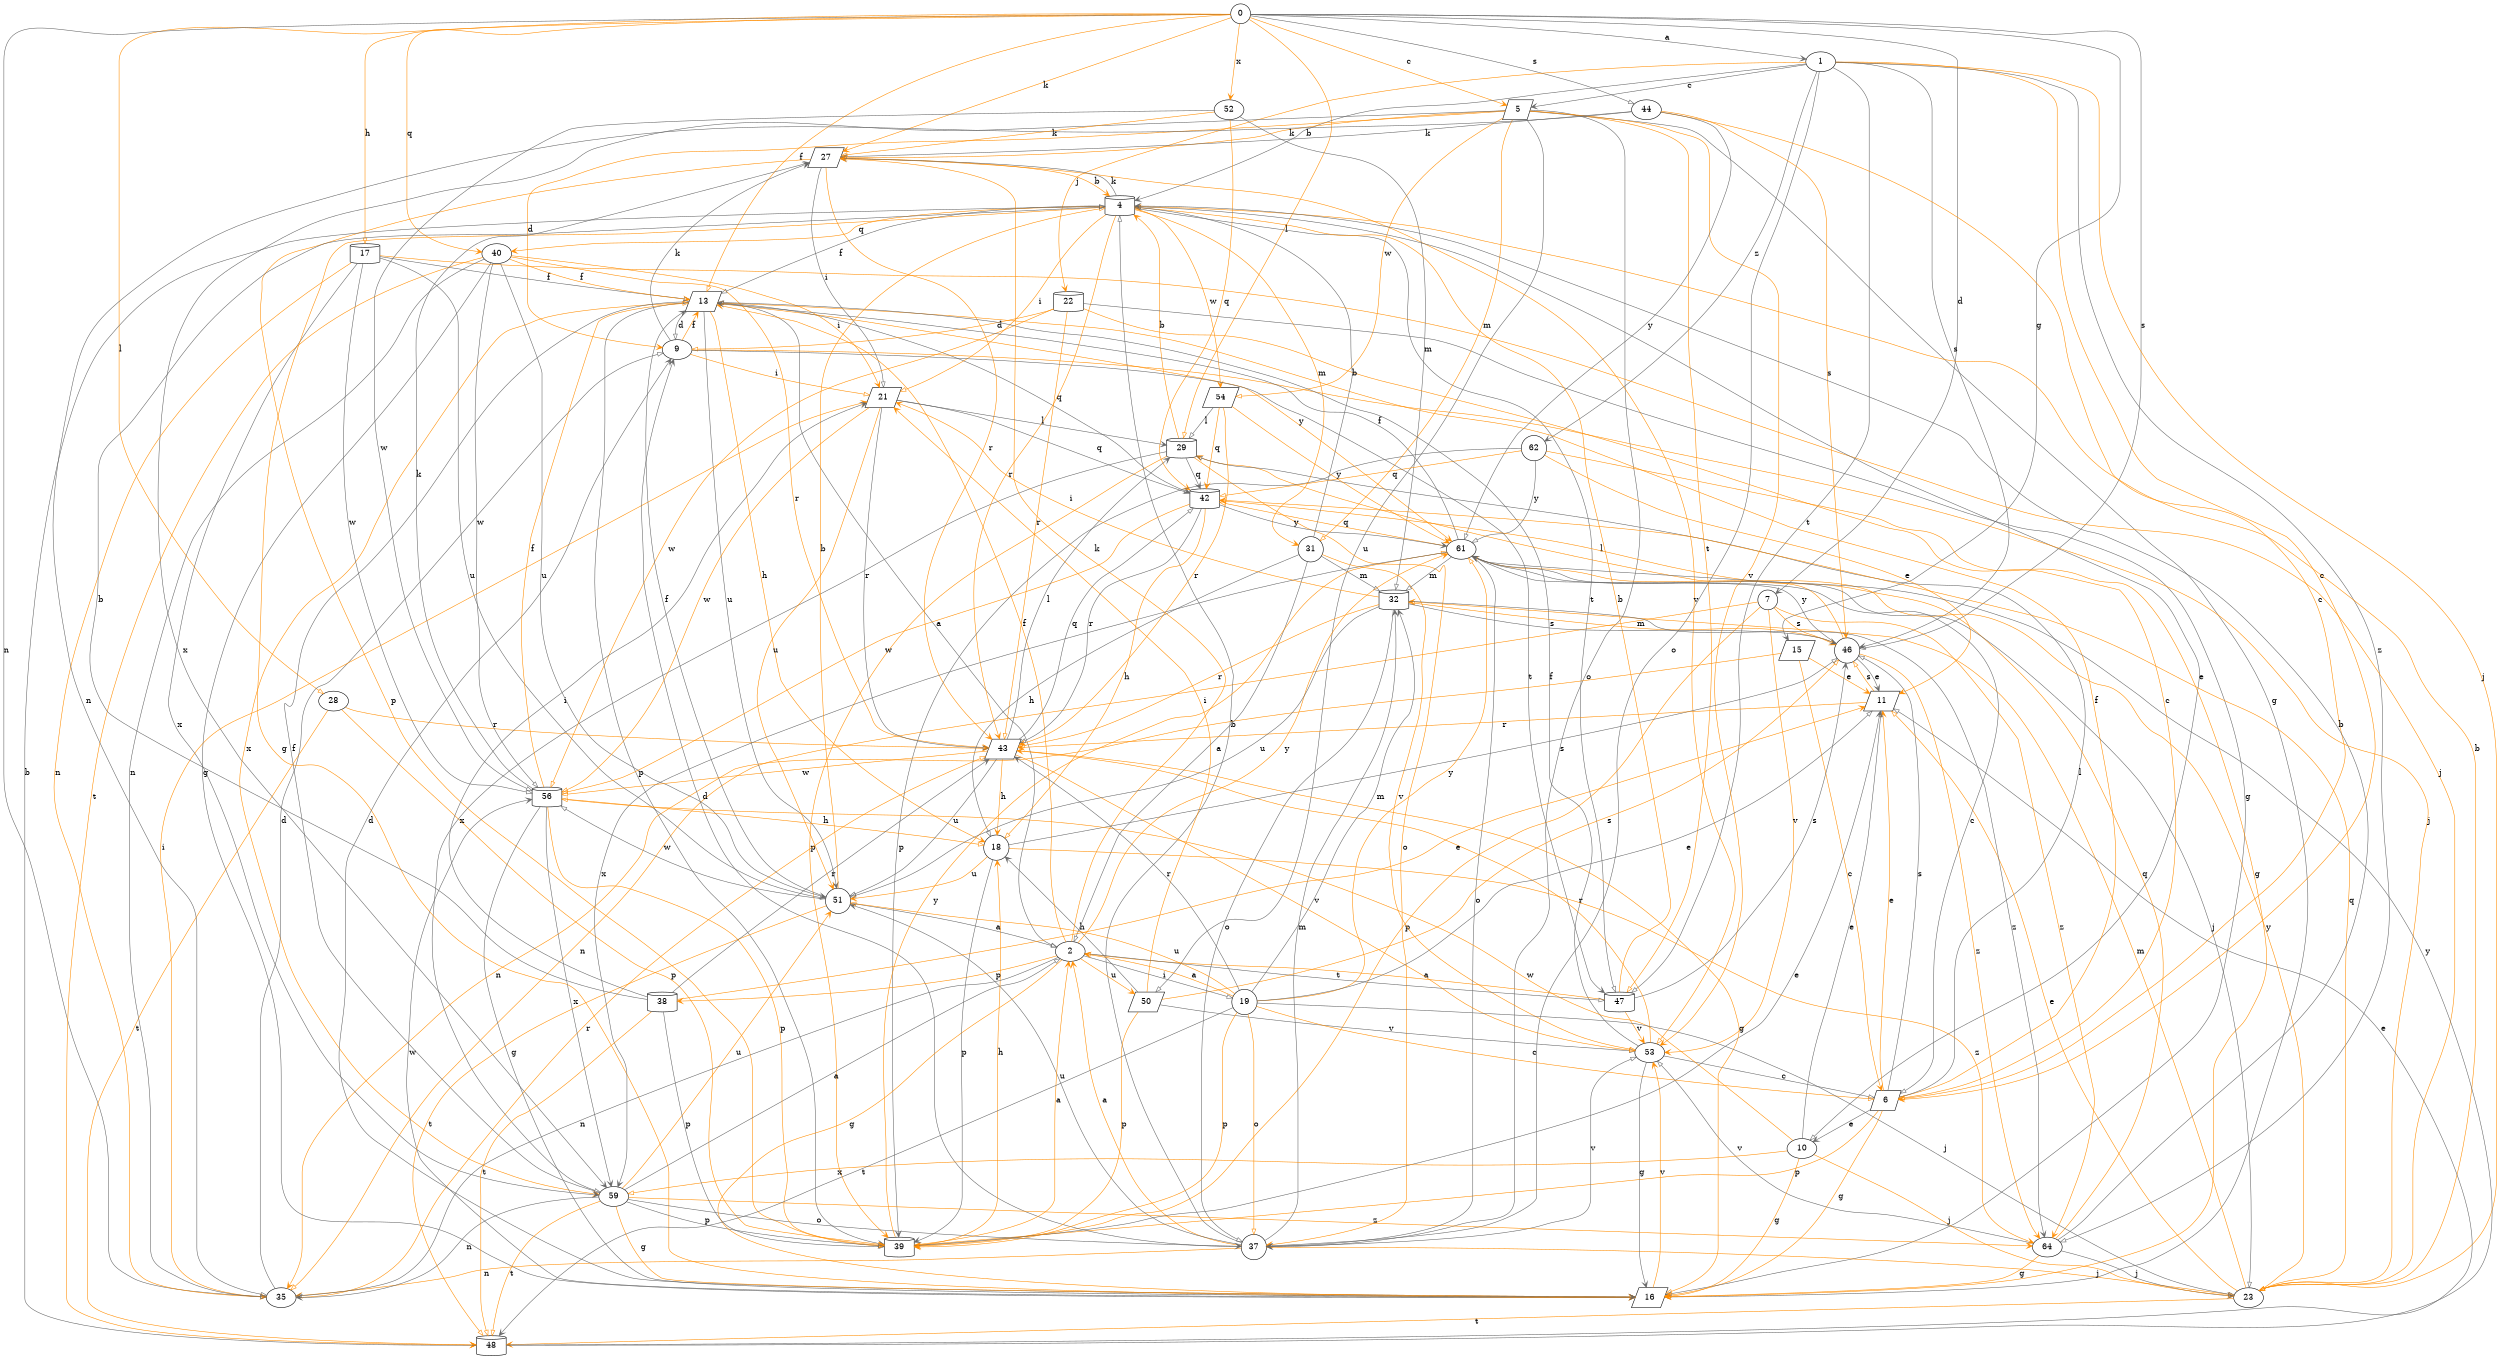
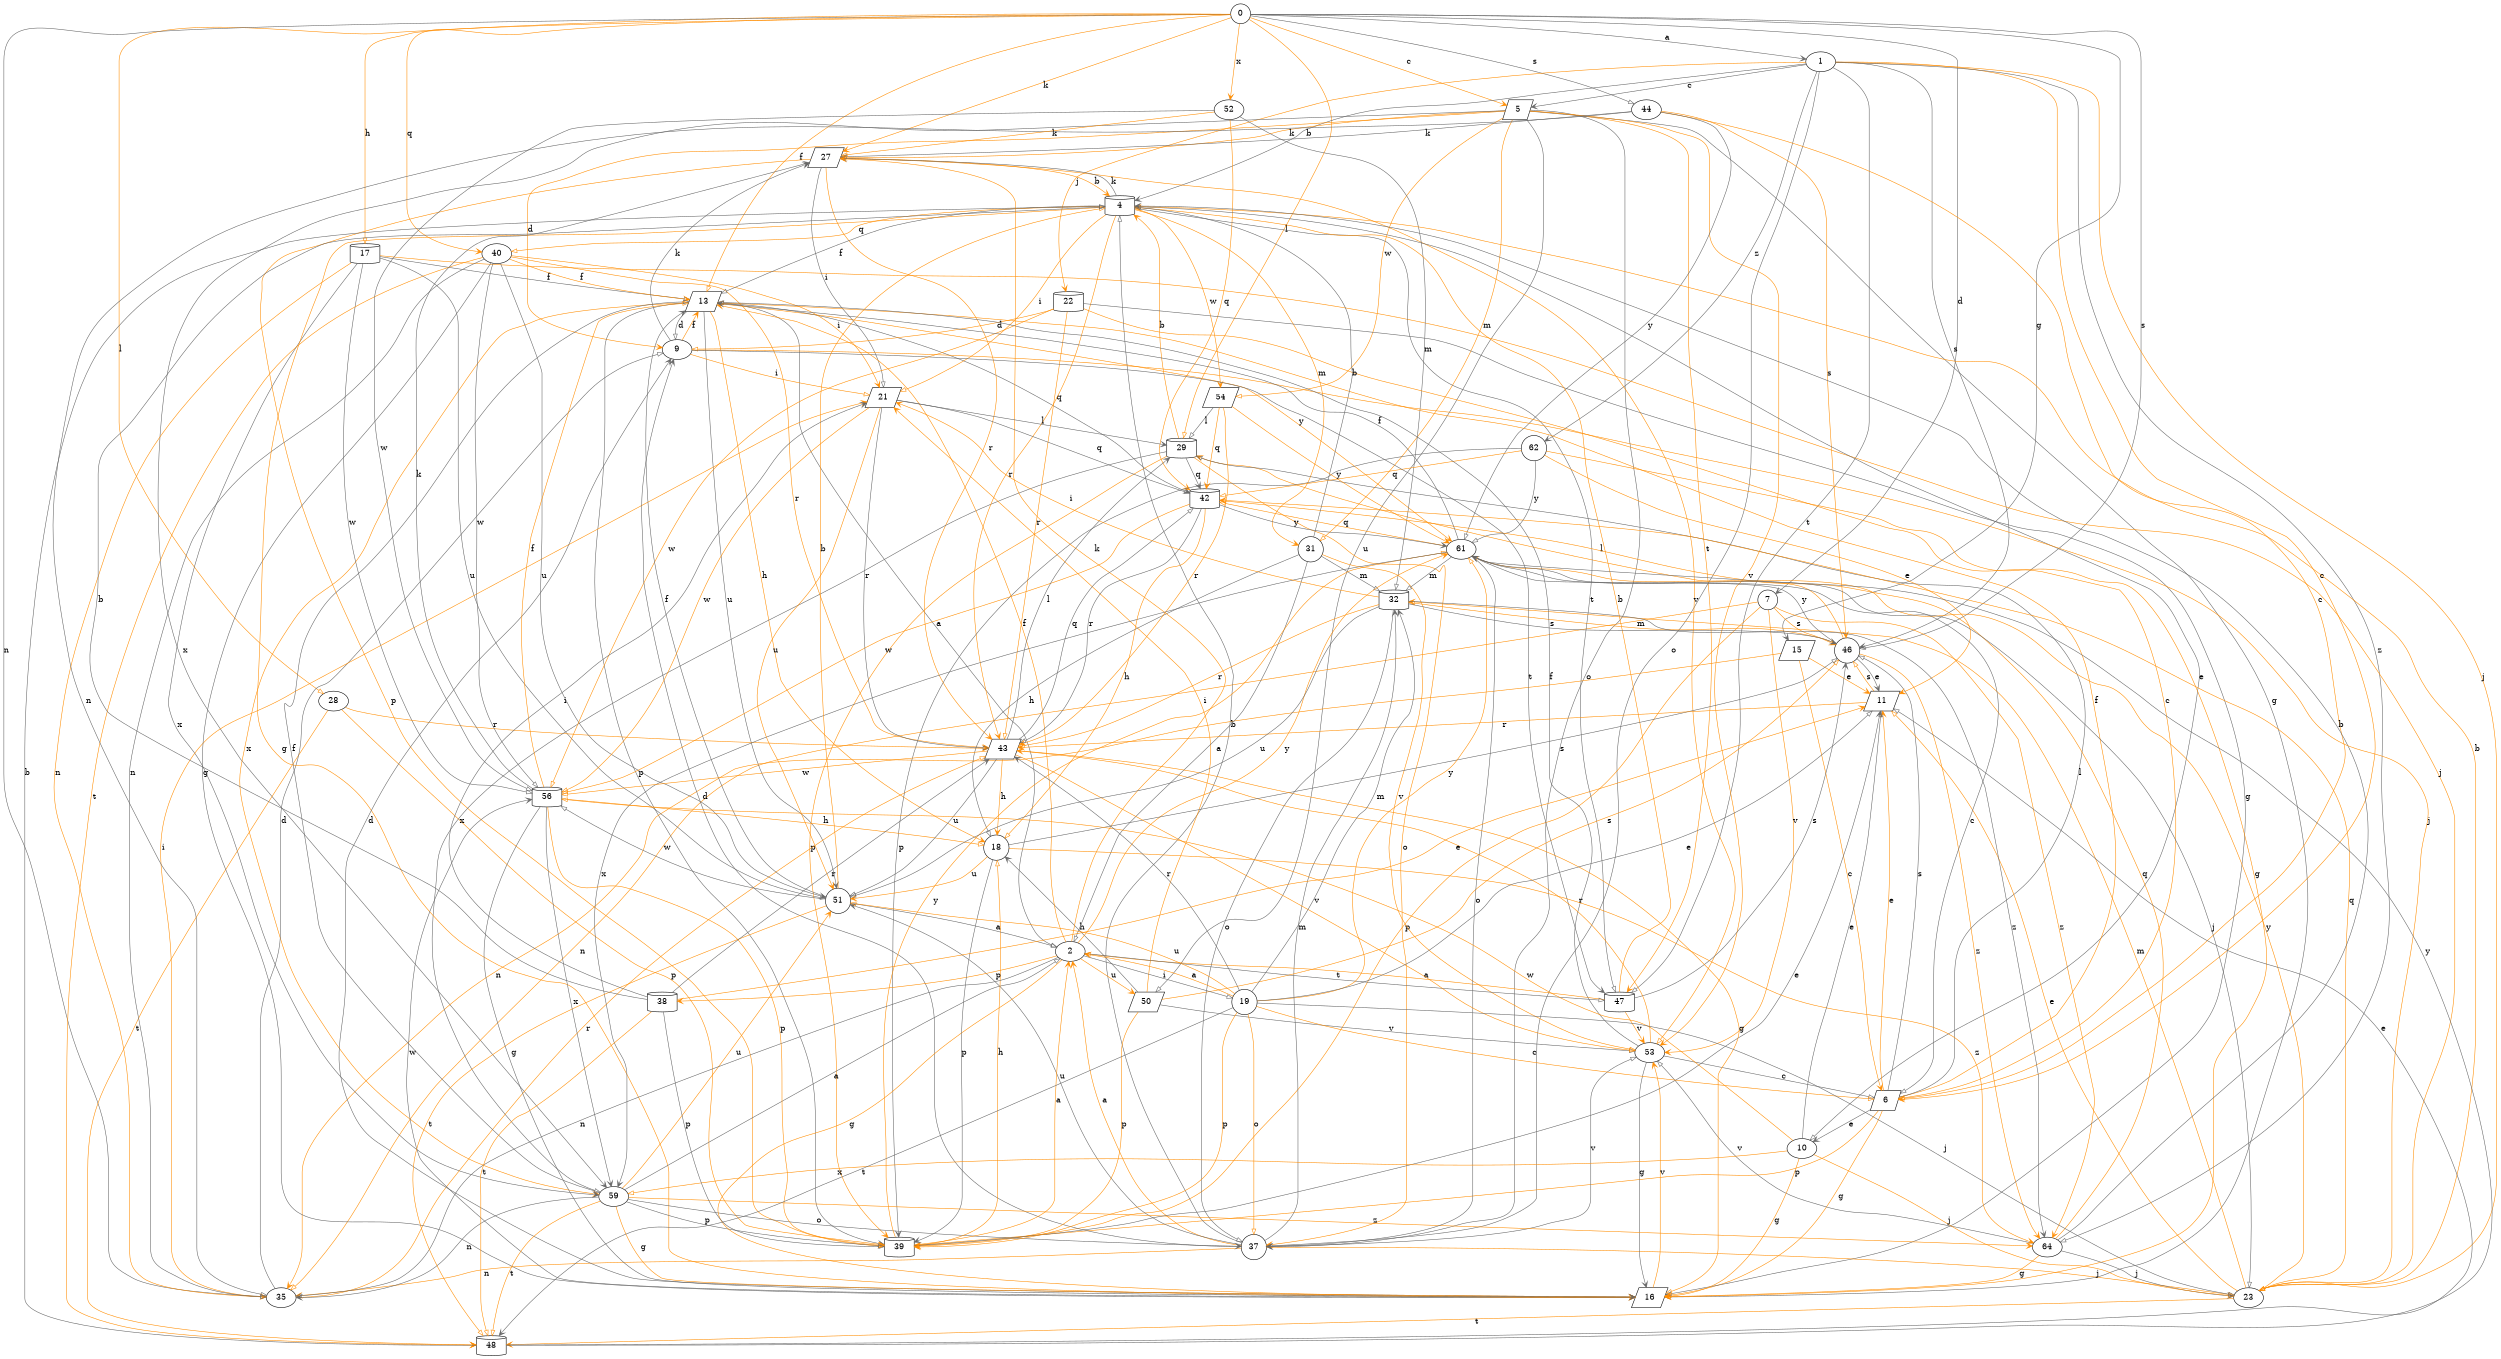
(828, 237) -> (828, 237)
(1696, 445) -> (1696, 445)
(997, 1084) -> (997, 1084)
